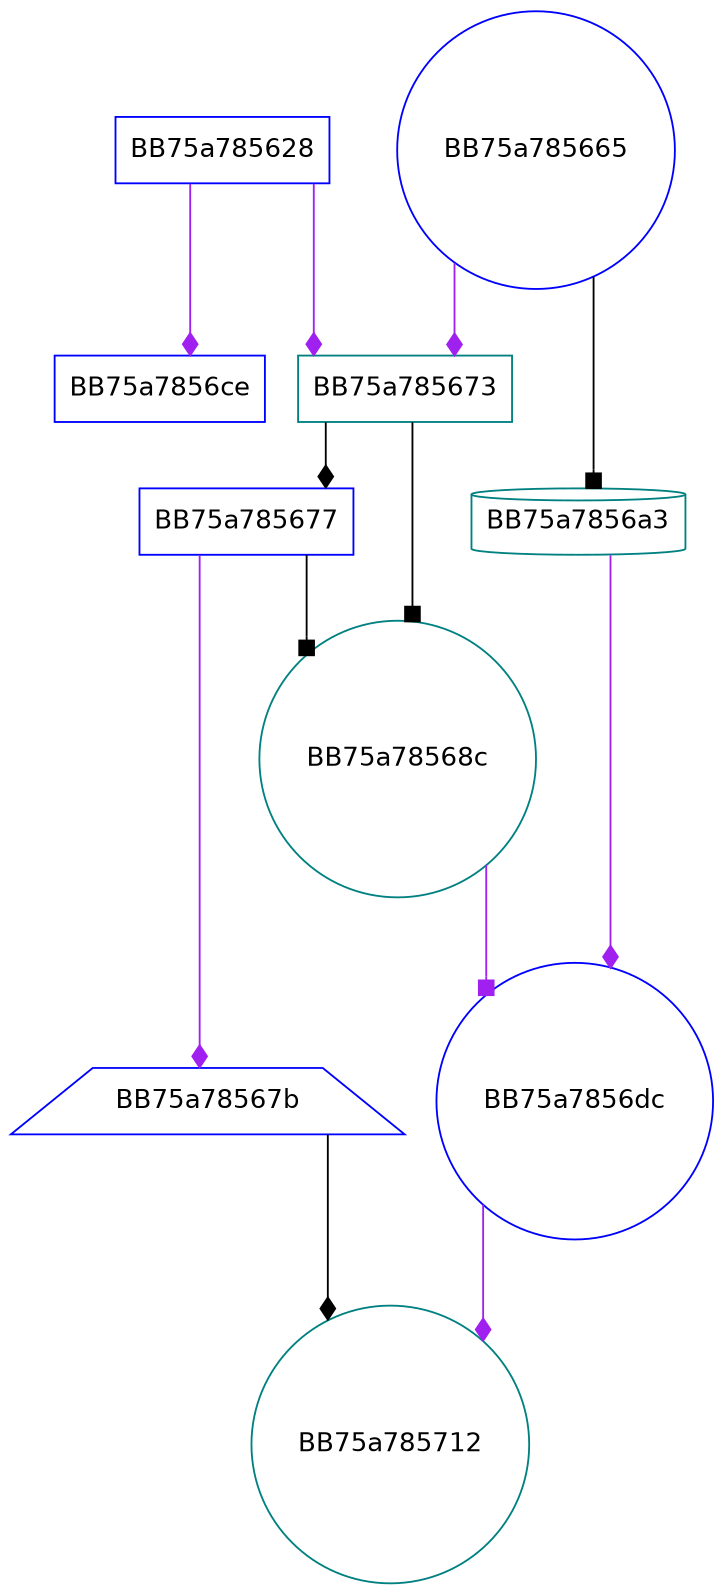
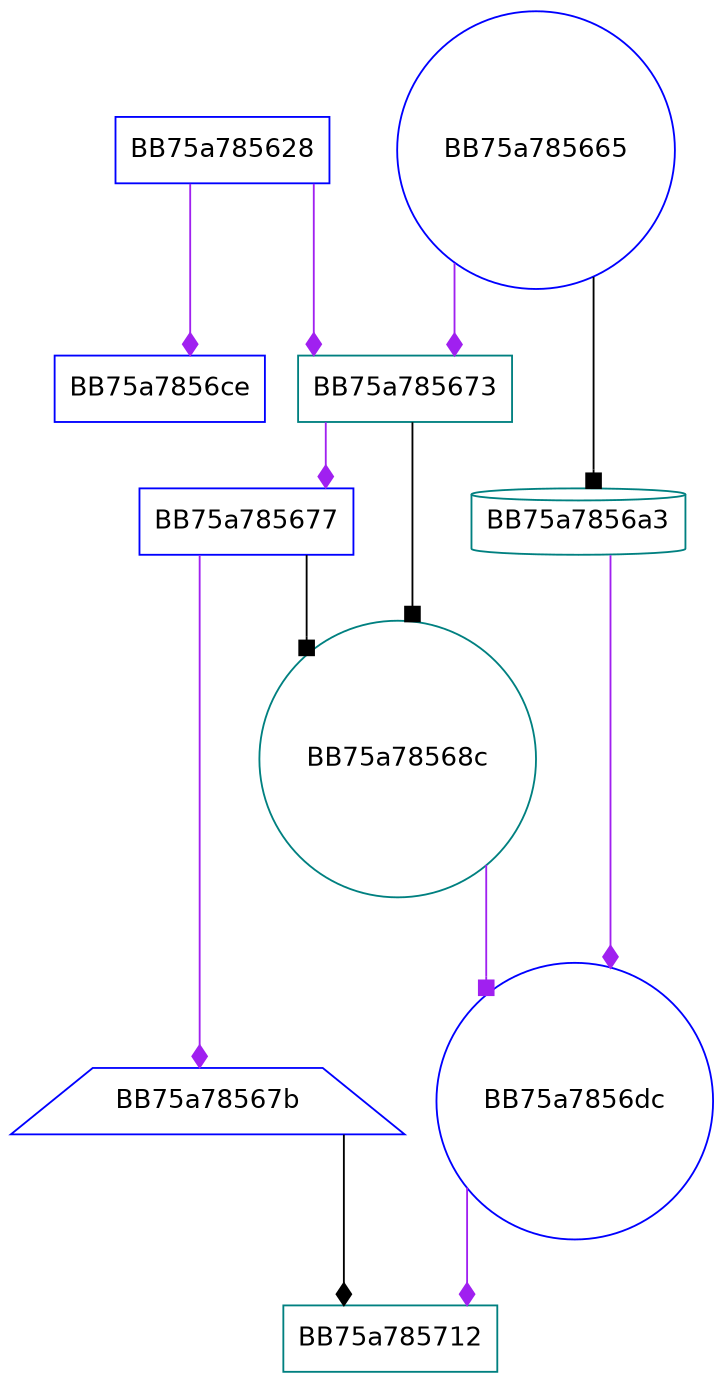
(326, 444) -> (326, 444)
(390, 1444) -> (390, 1339)
